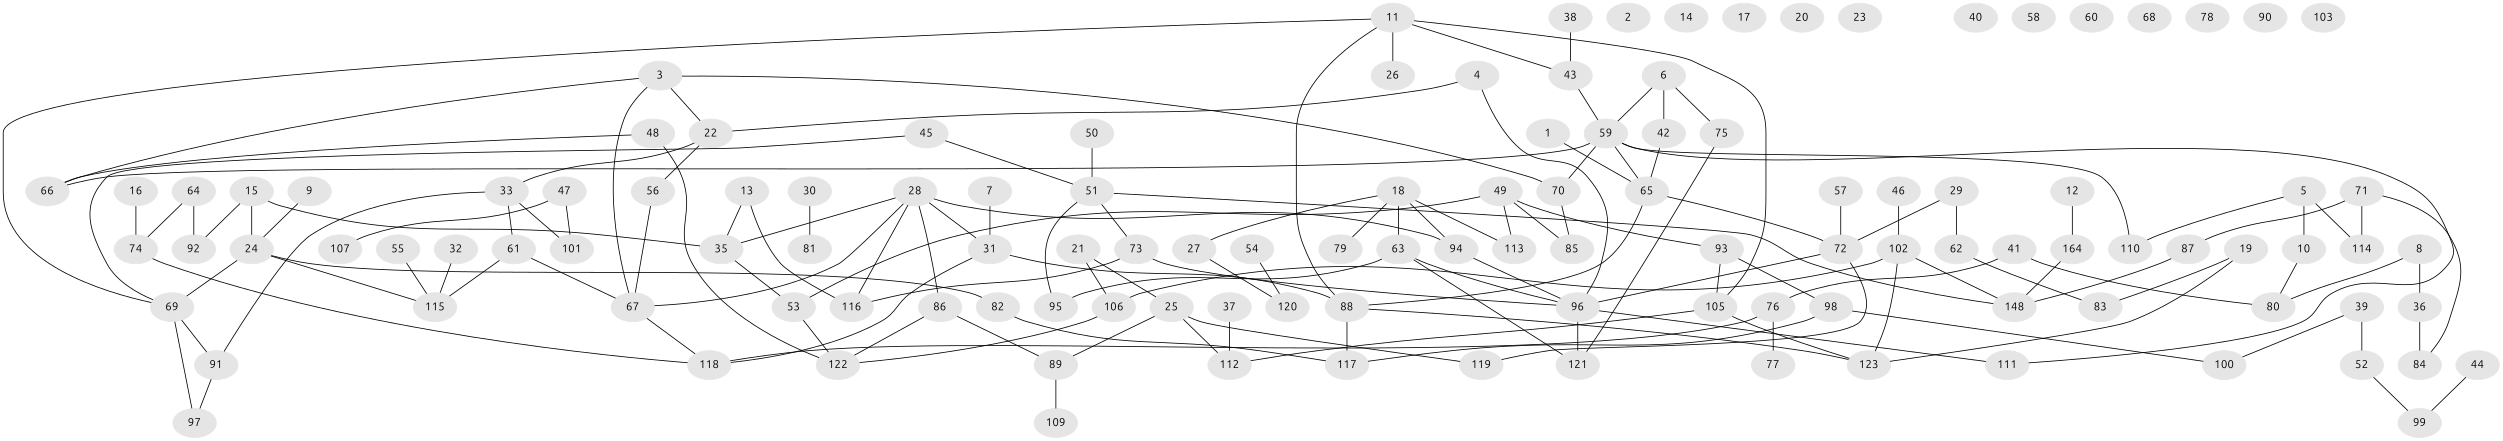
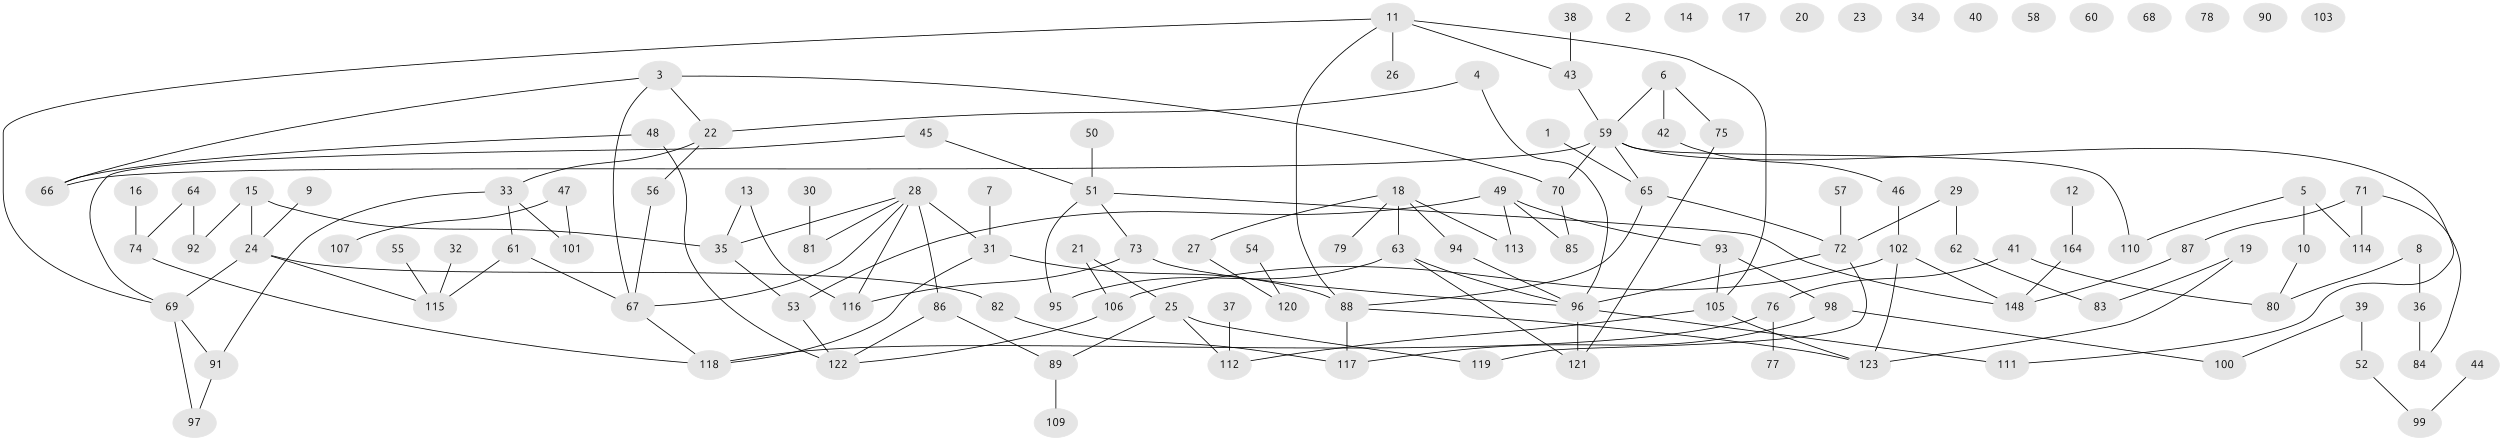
none -> (1918, 18)
(1655, 163) -> (1812, 165)
(1149, 217) -> (862, 220)
